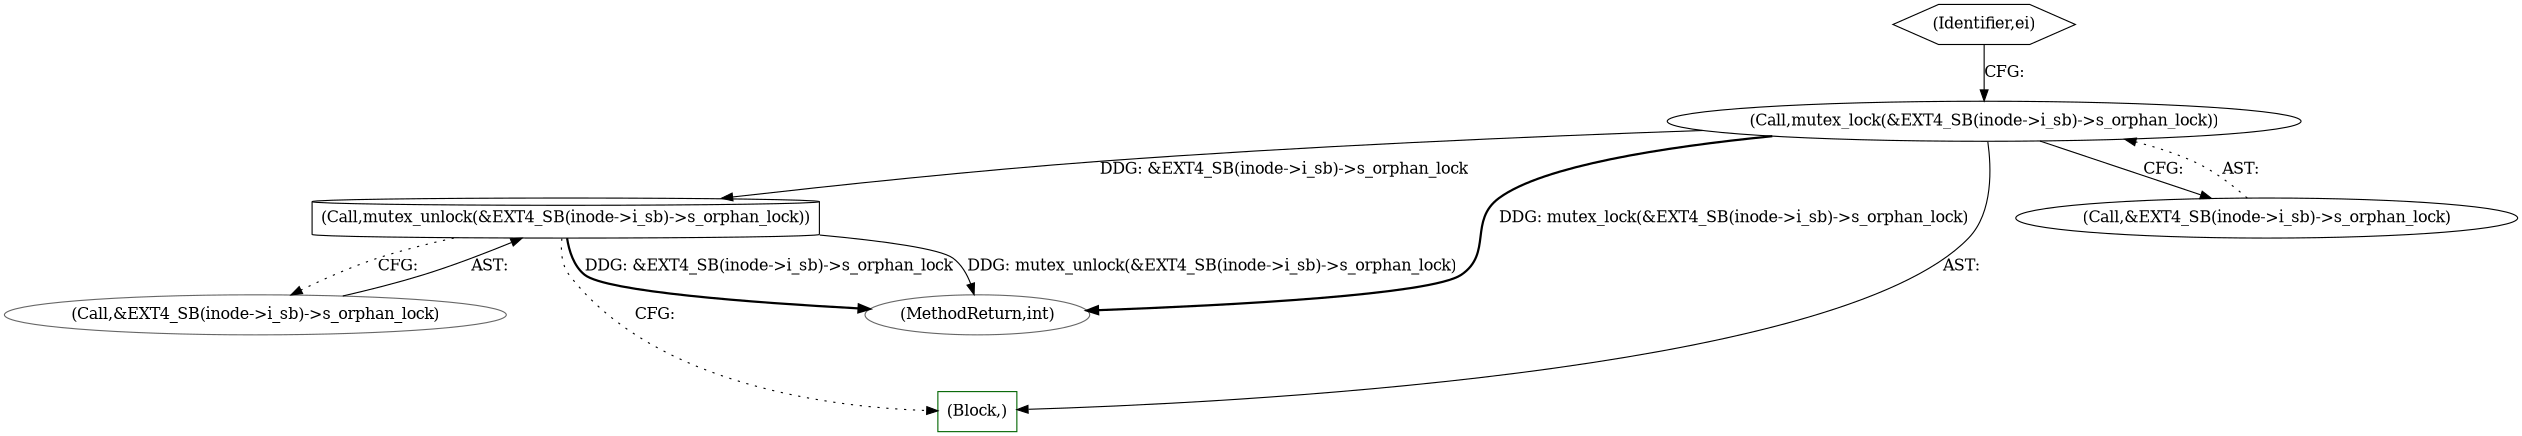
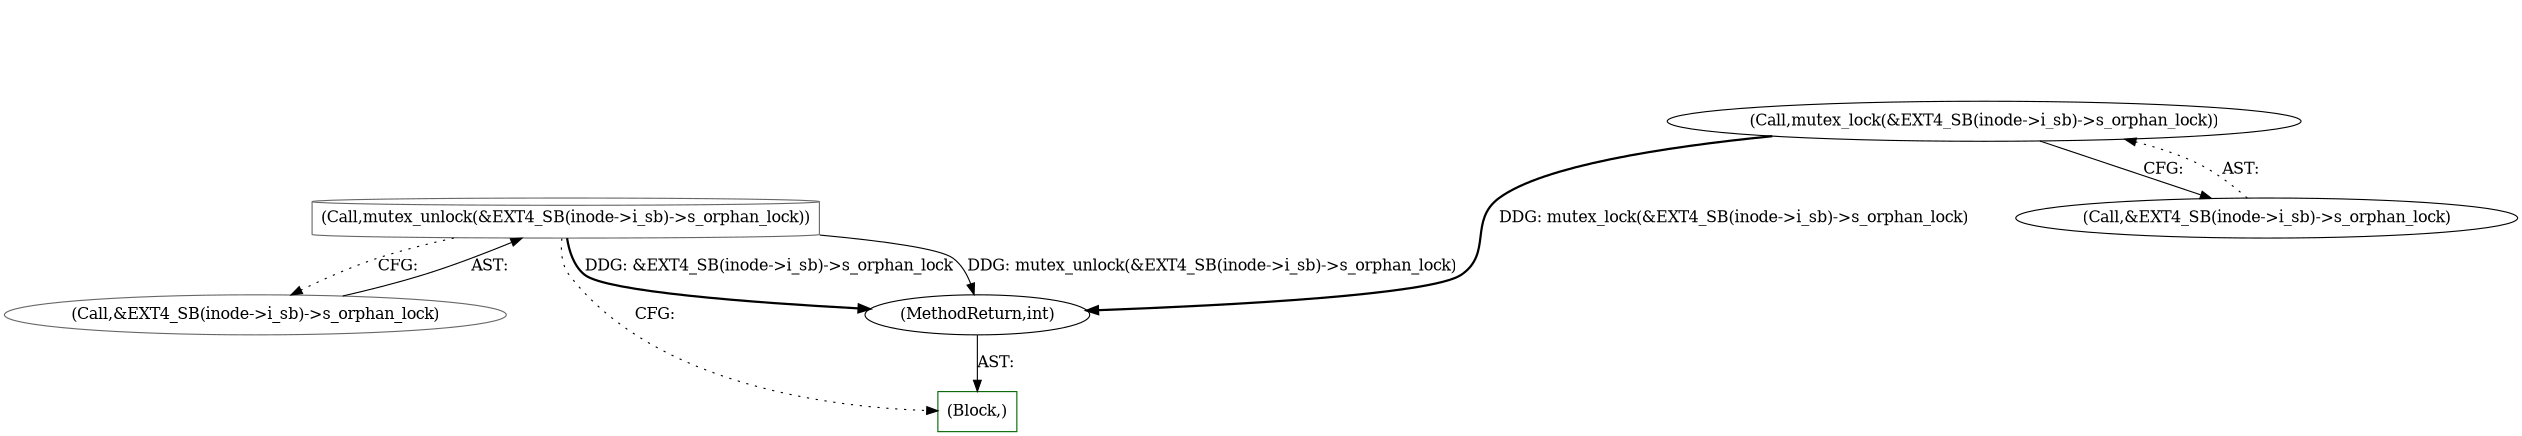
(1984, 24) -> none
(1217, 153) -> none
(566, 218) -> (566, 218)
(977, 315) -> (977, 315)
(1561, 366) -> (977, 358)
